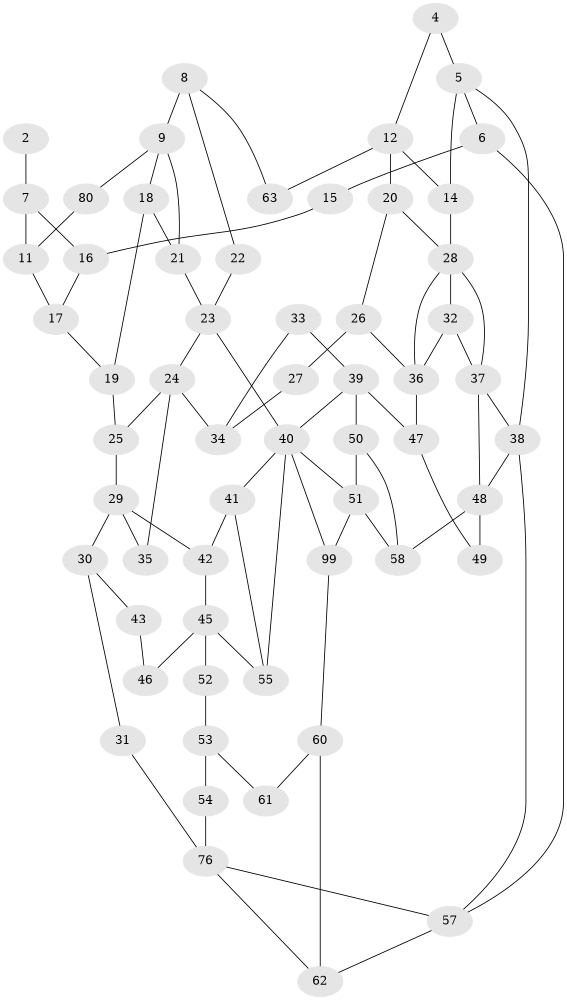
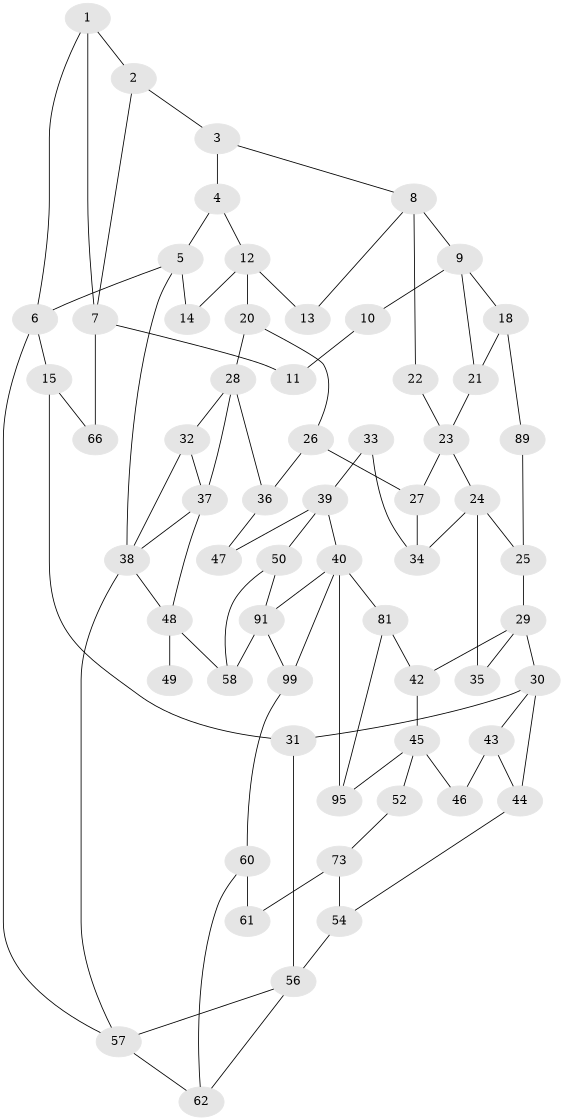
none -> (88, 18)
none -> (217, 139)
(86, 199) -> (368, 319)
(270, 199) -> (308, 319)
(451, 229) -> none
(86, 259) -> (95, 440)
(56, 319) -> none
(434, 350) -> (157, 500)
(112, 380) -> (523, 440)
(247, 380) -> (432, 470)
(232, 500) -> (385, 620)
(356, 500) -> (262, 620)
(443, 502) -> none
none -> (66, 630)
(266, 681) -> (339, 801)
(206, 741) -> (339, 861)
none -> (520, 801)
(206, 861) -> (293, 982)
